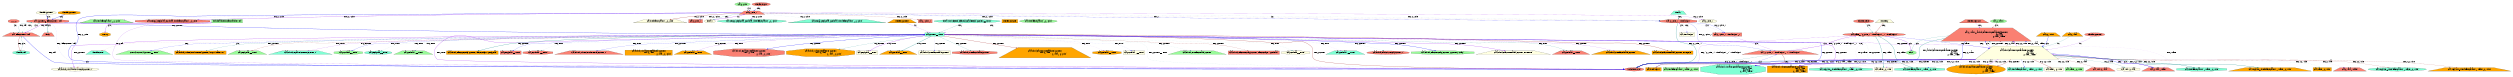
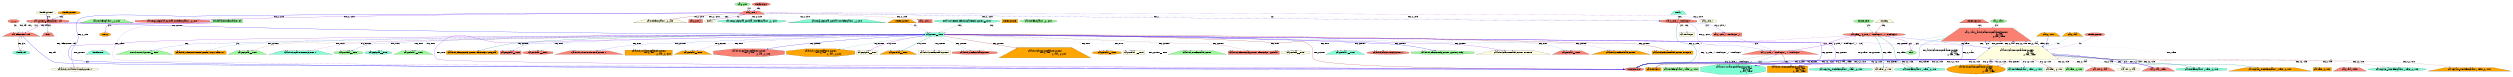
(1864, 21) -> (1864, 21)
(120, 44) -> (120, 44)
